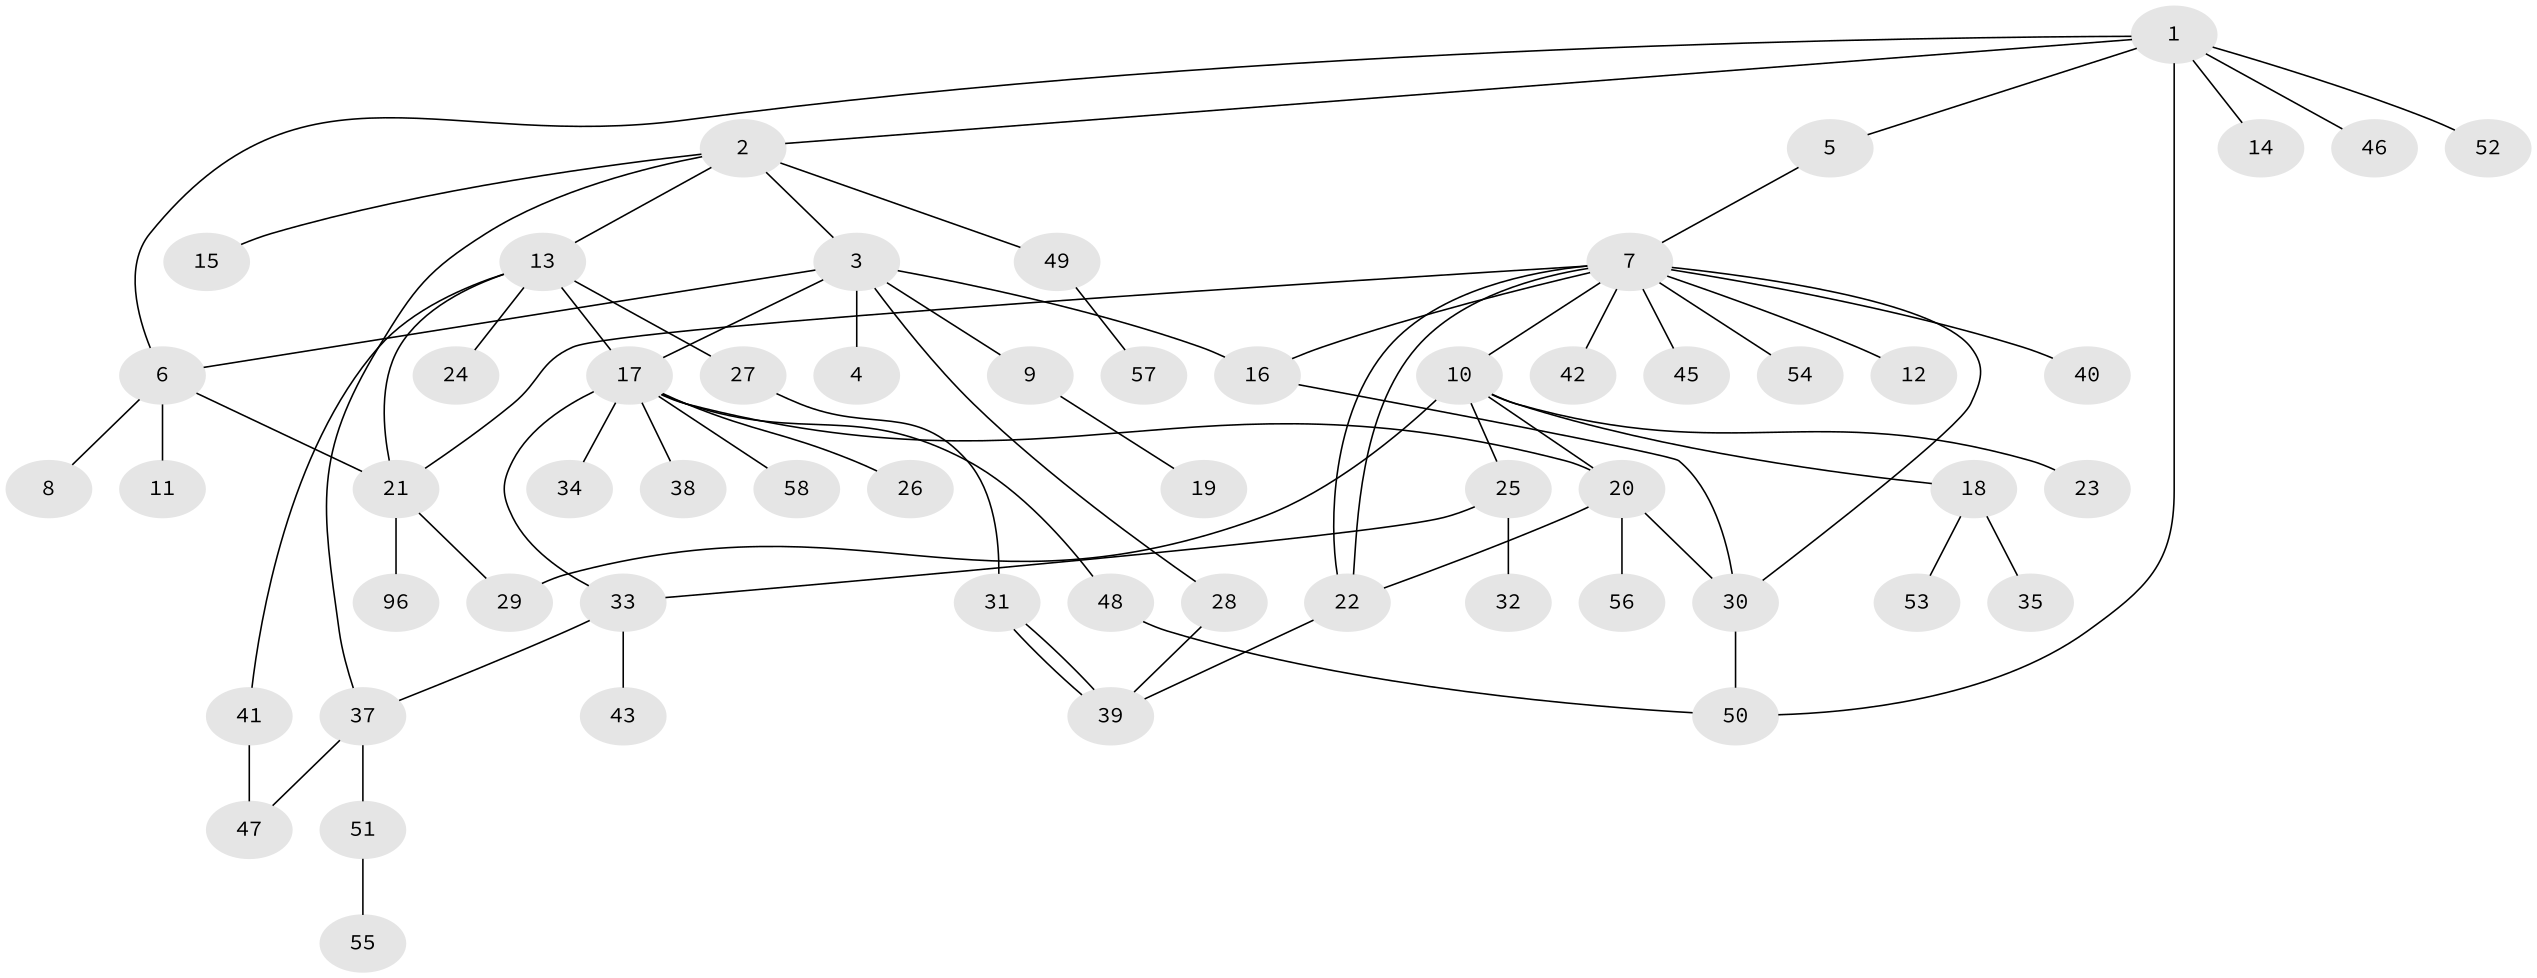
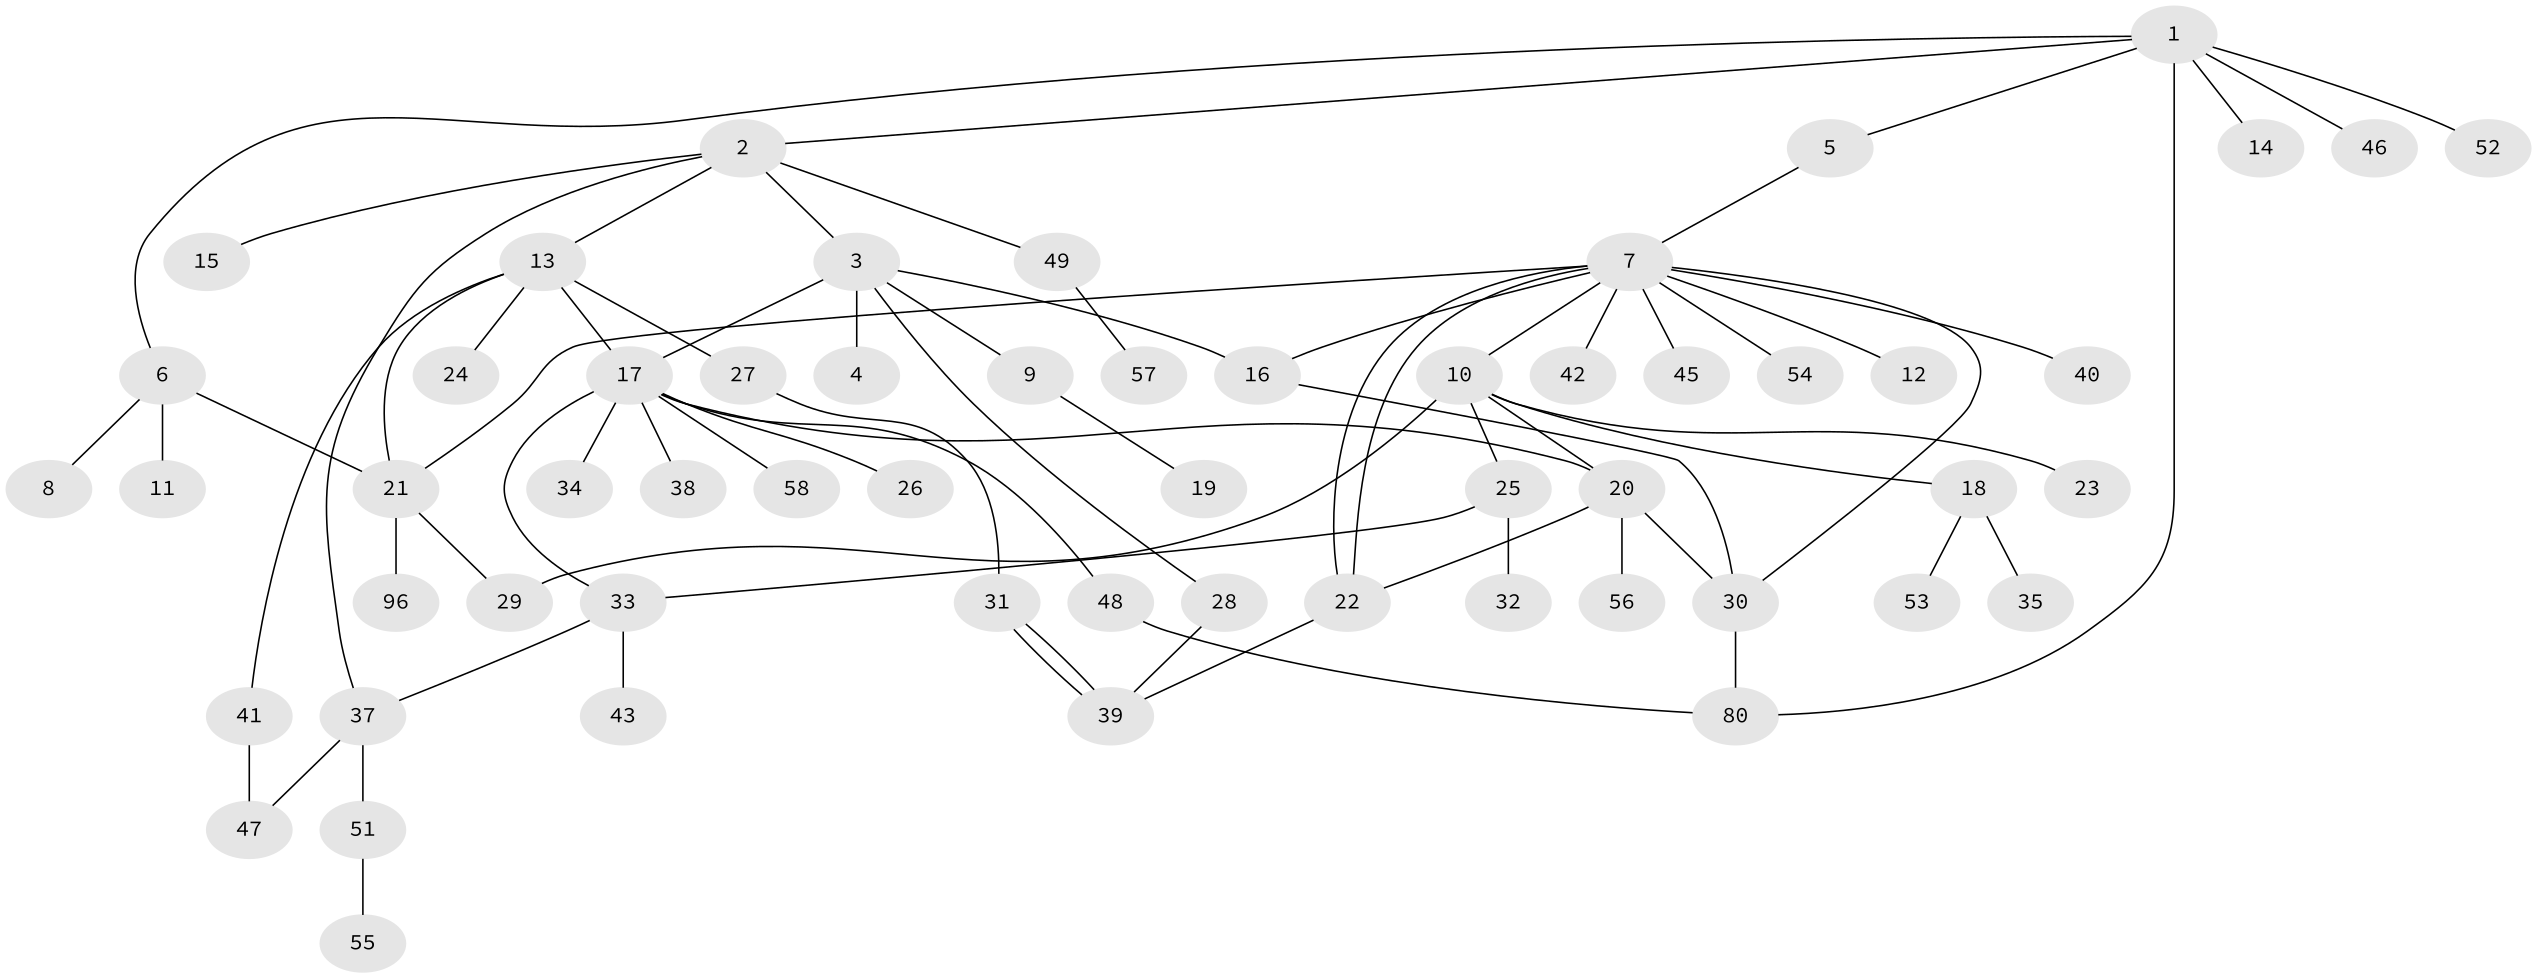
(525, 316) -> none
(1736, 716) -> (1736, 716)
